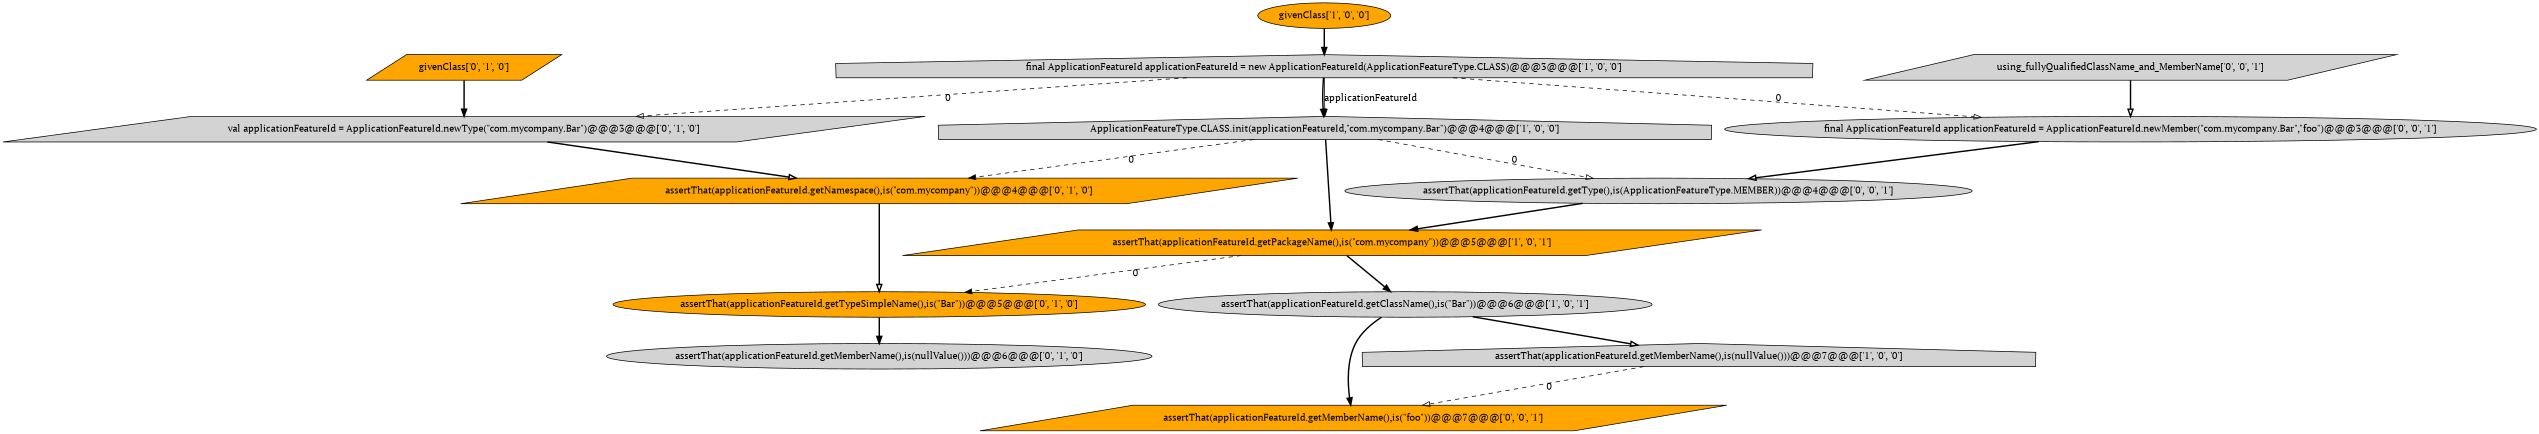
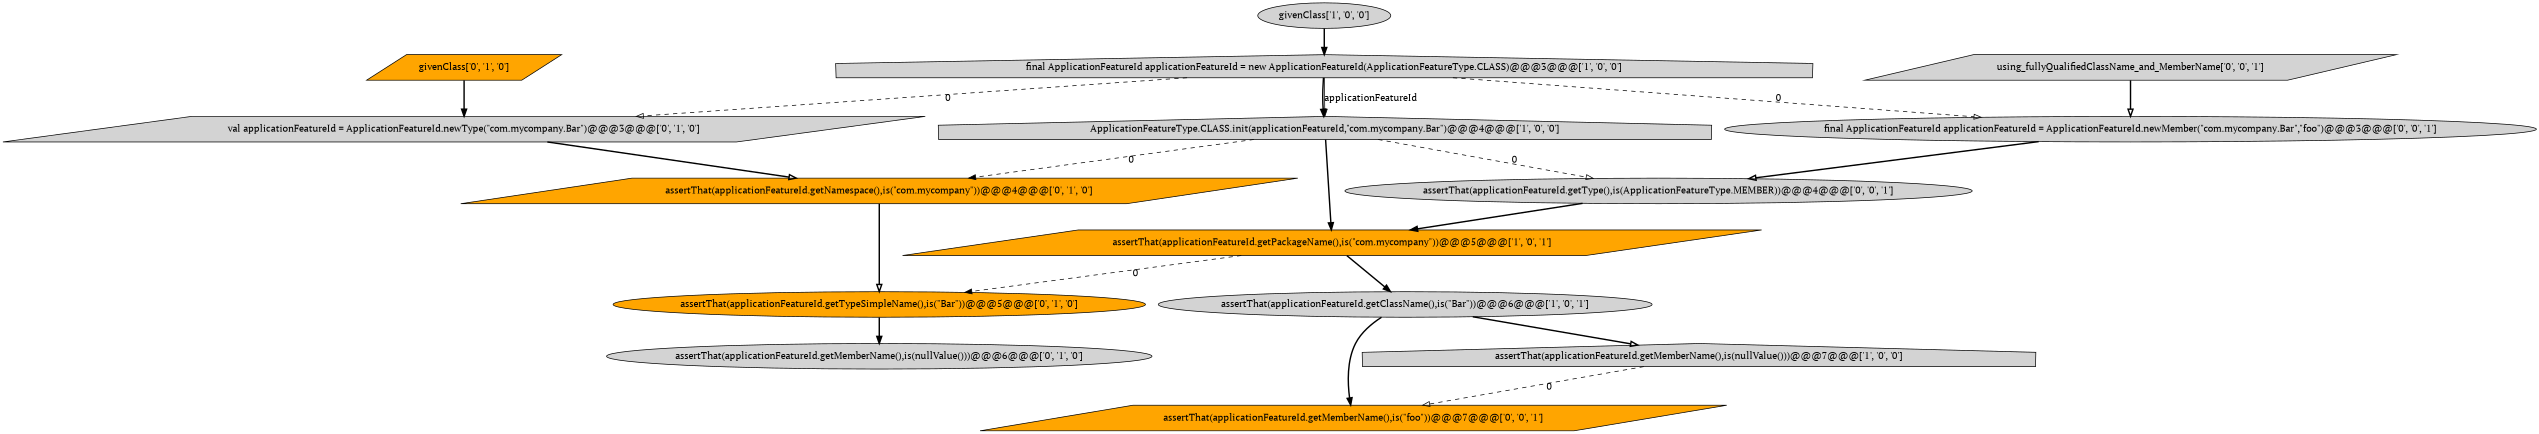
(1324, 16) -> (1324, 16)
